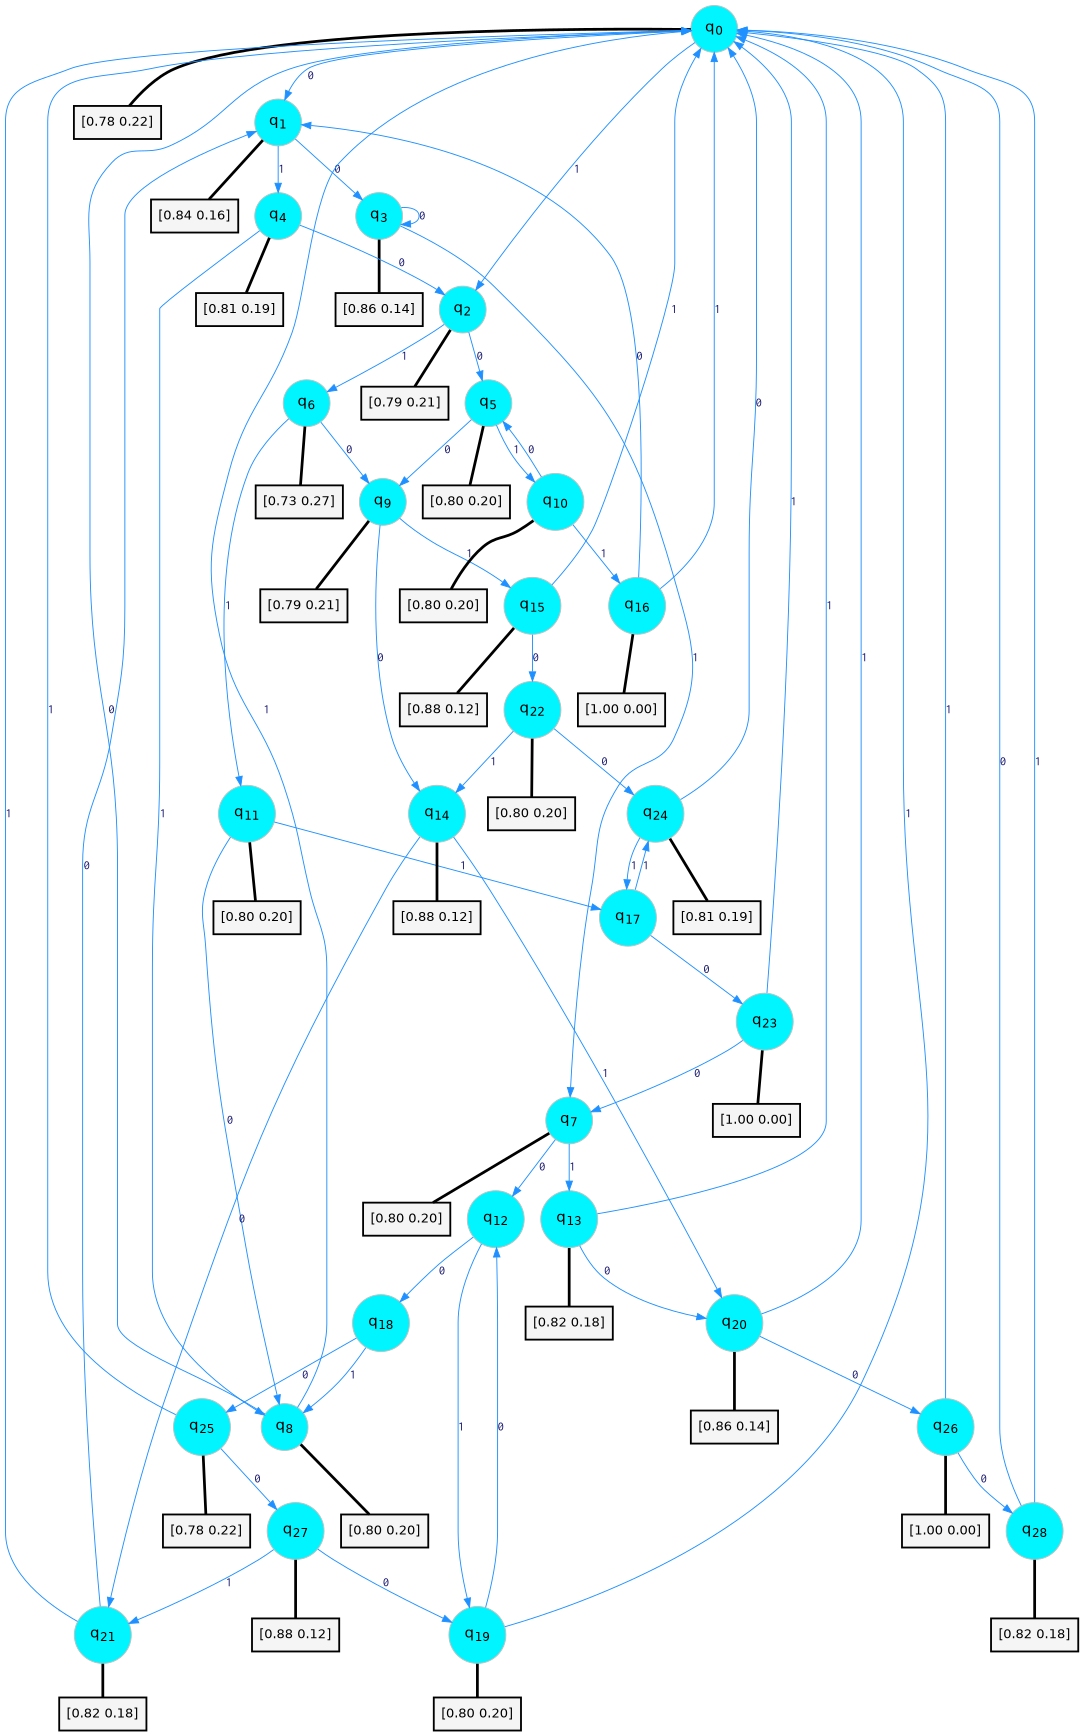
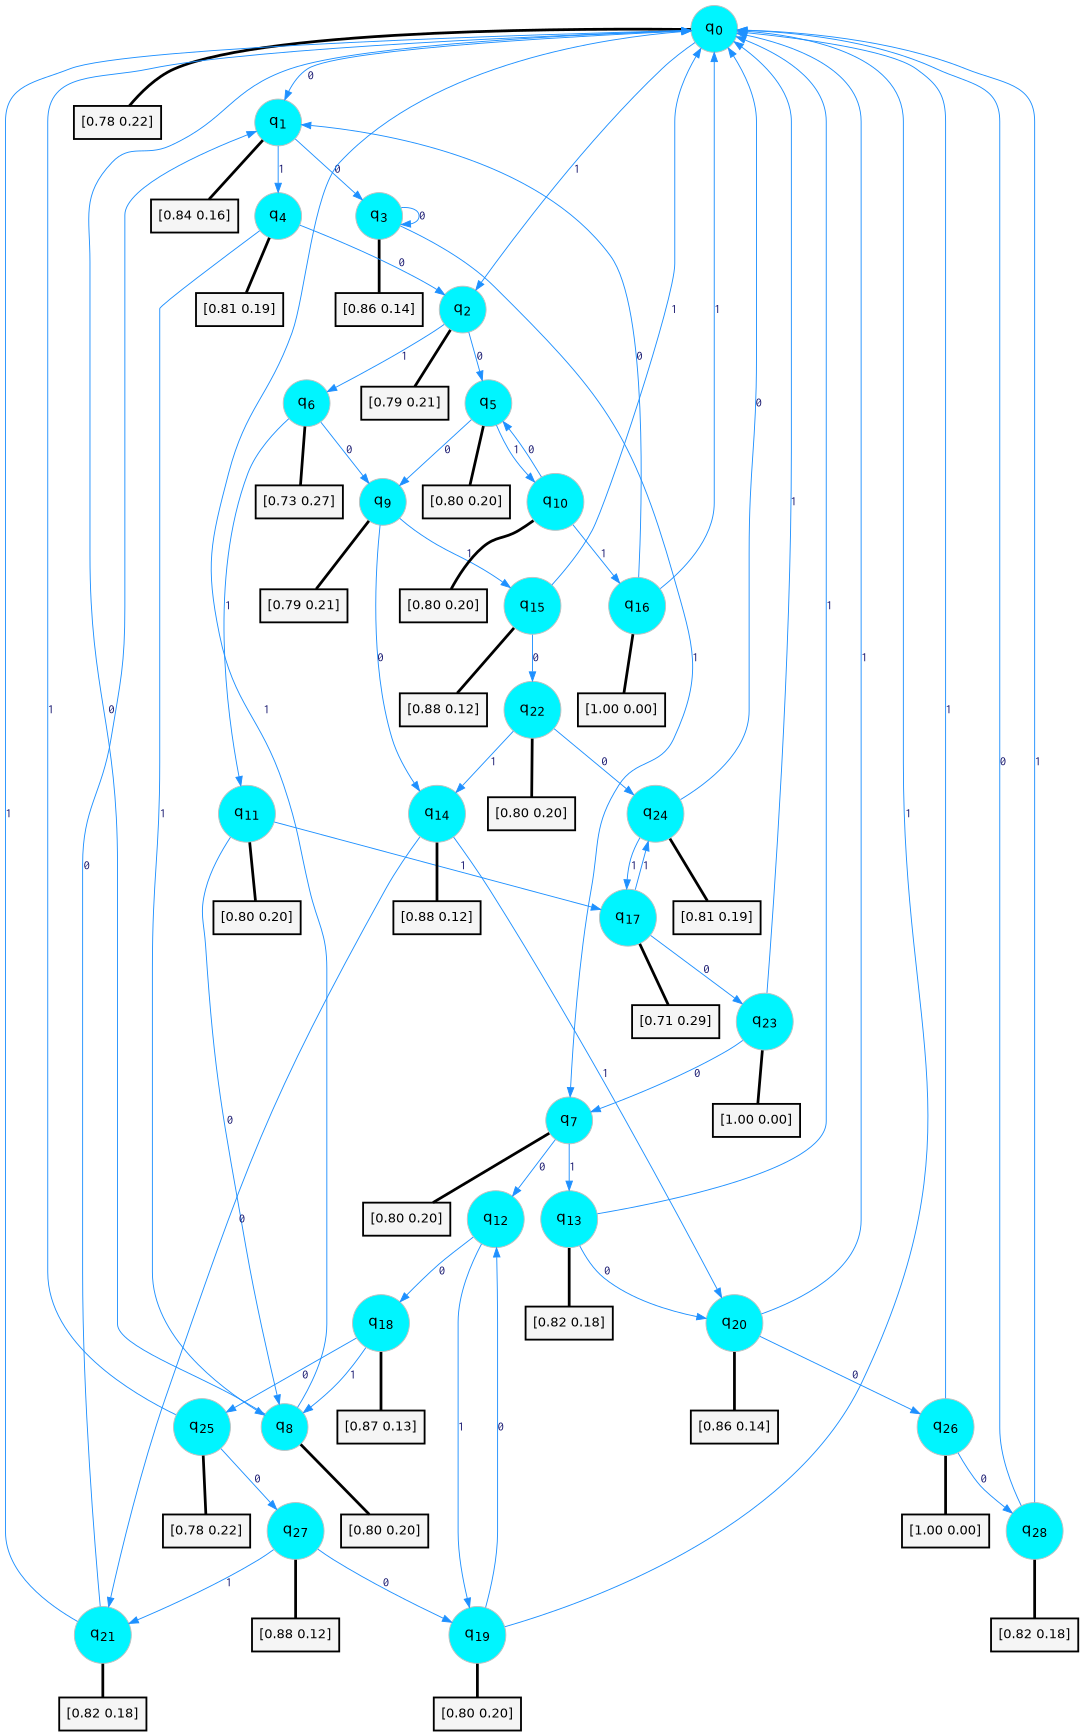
none -> (676, 1022)
none -> (381, 1427)
